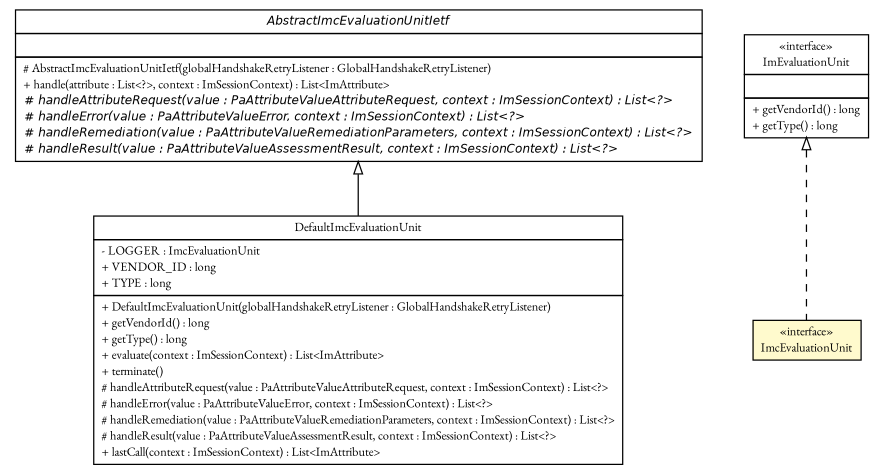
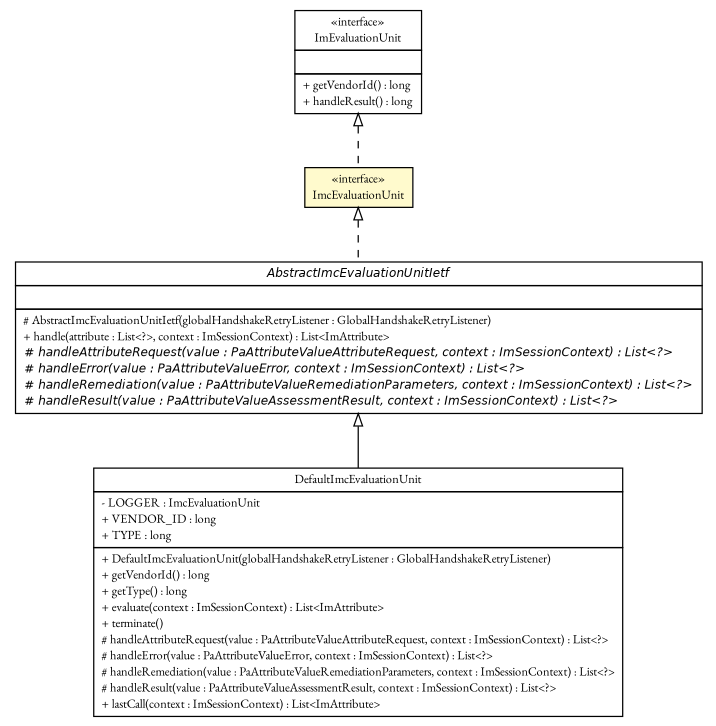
(795, 125) -> (358, 101)
none -> (358, 241)
